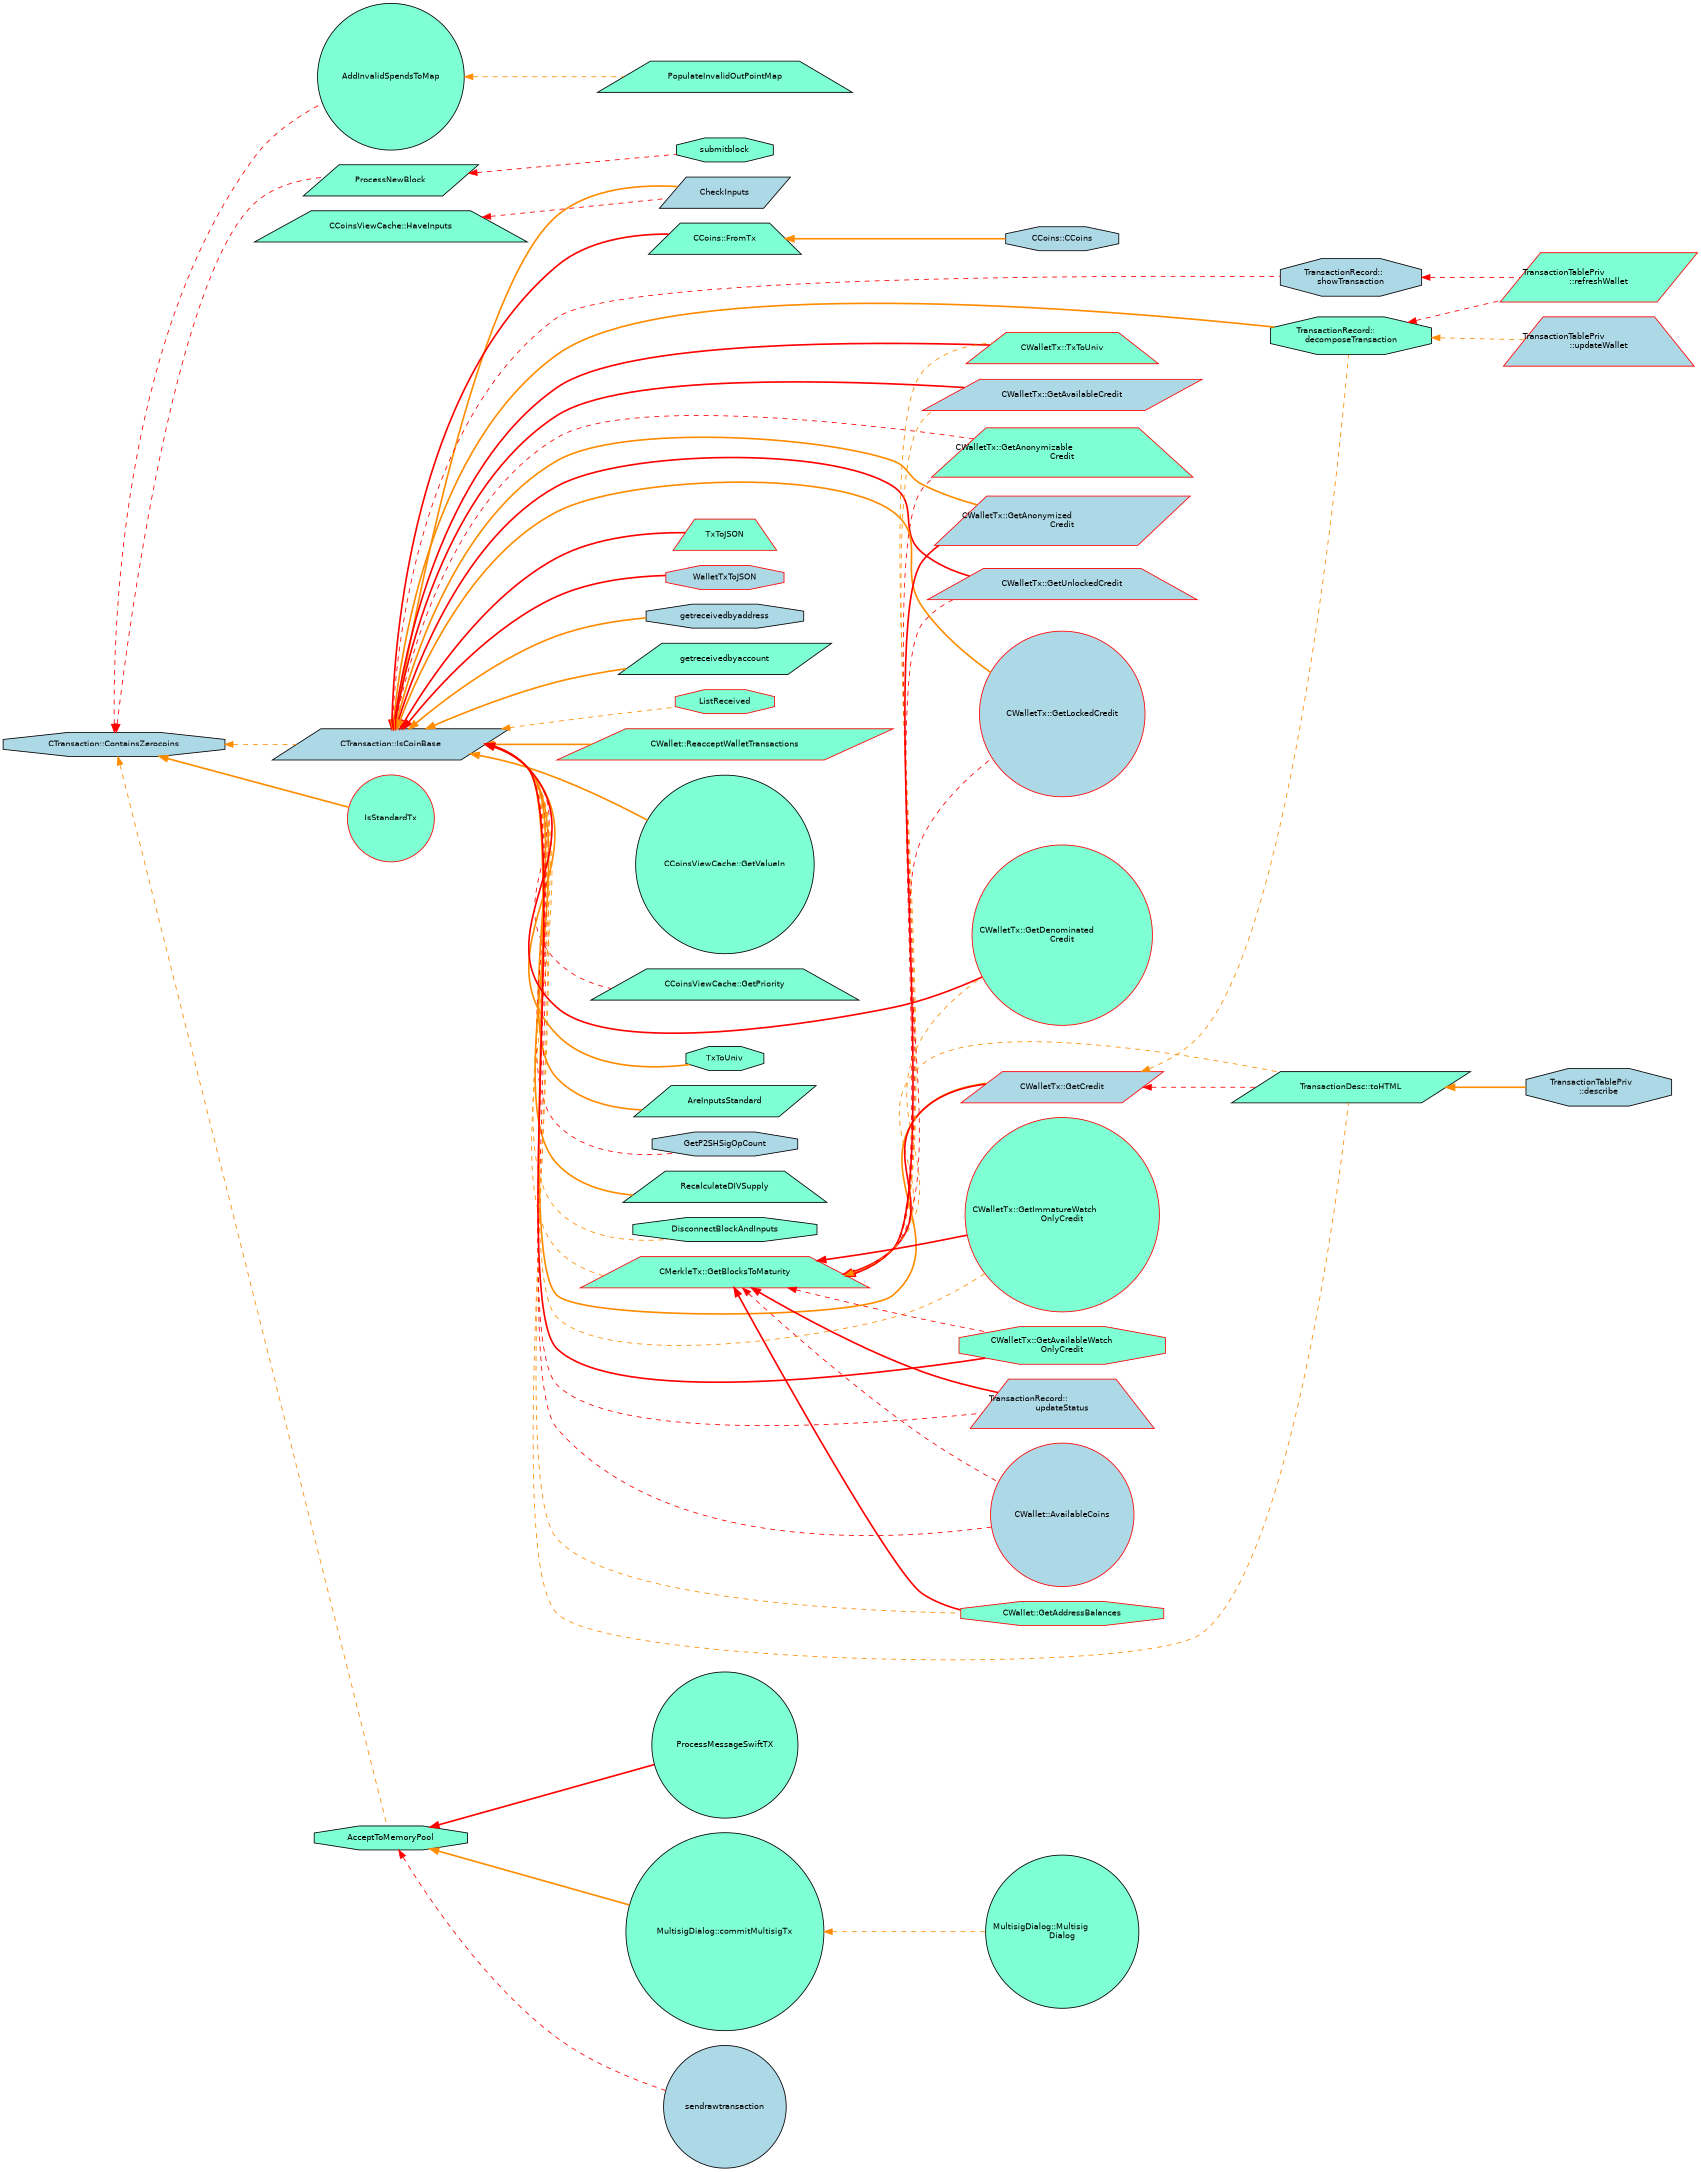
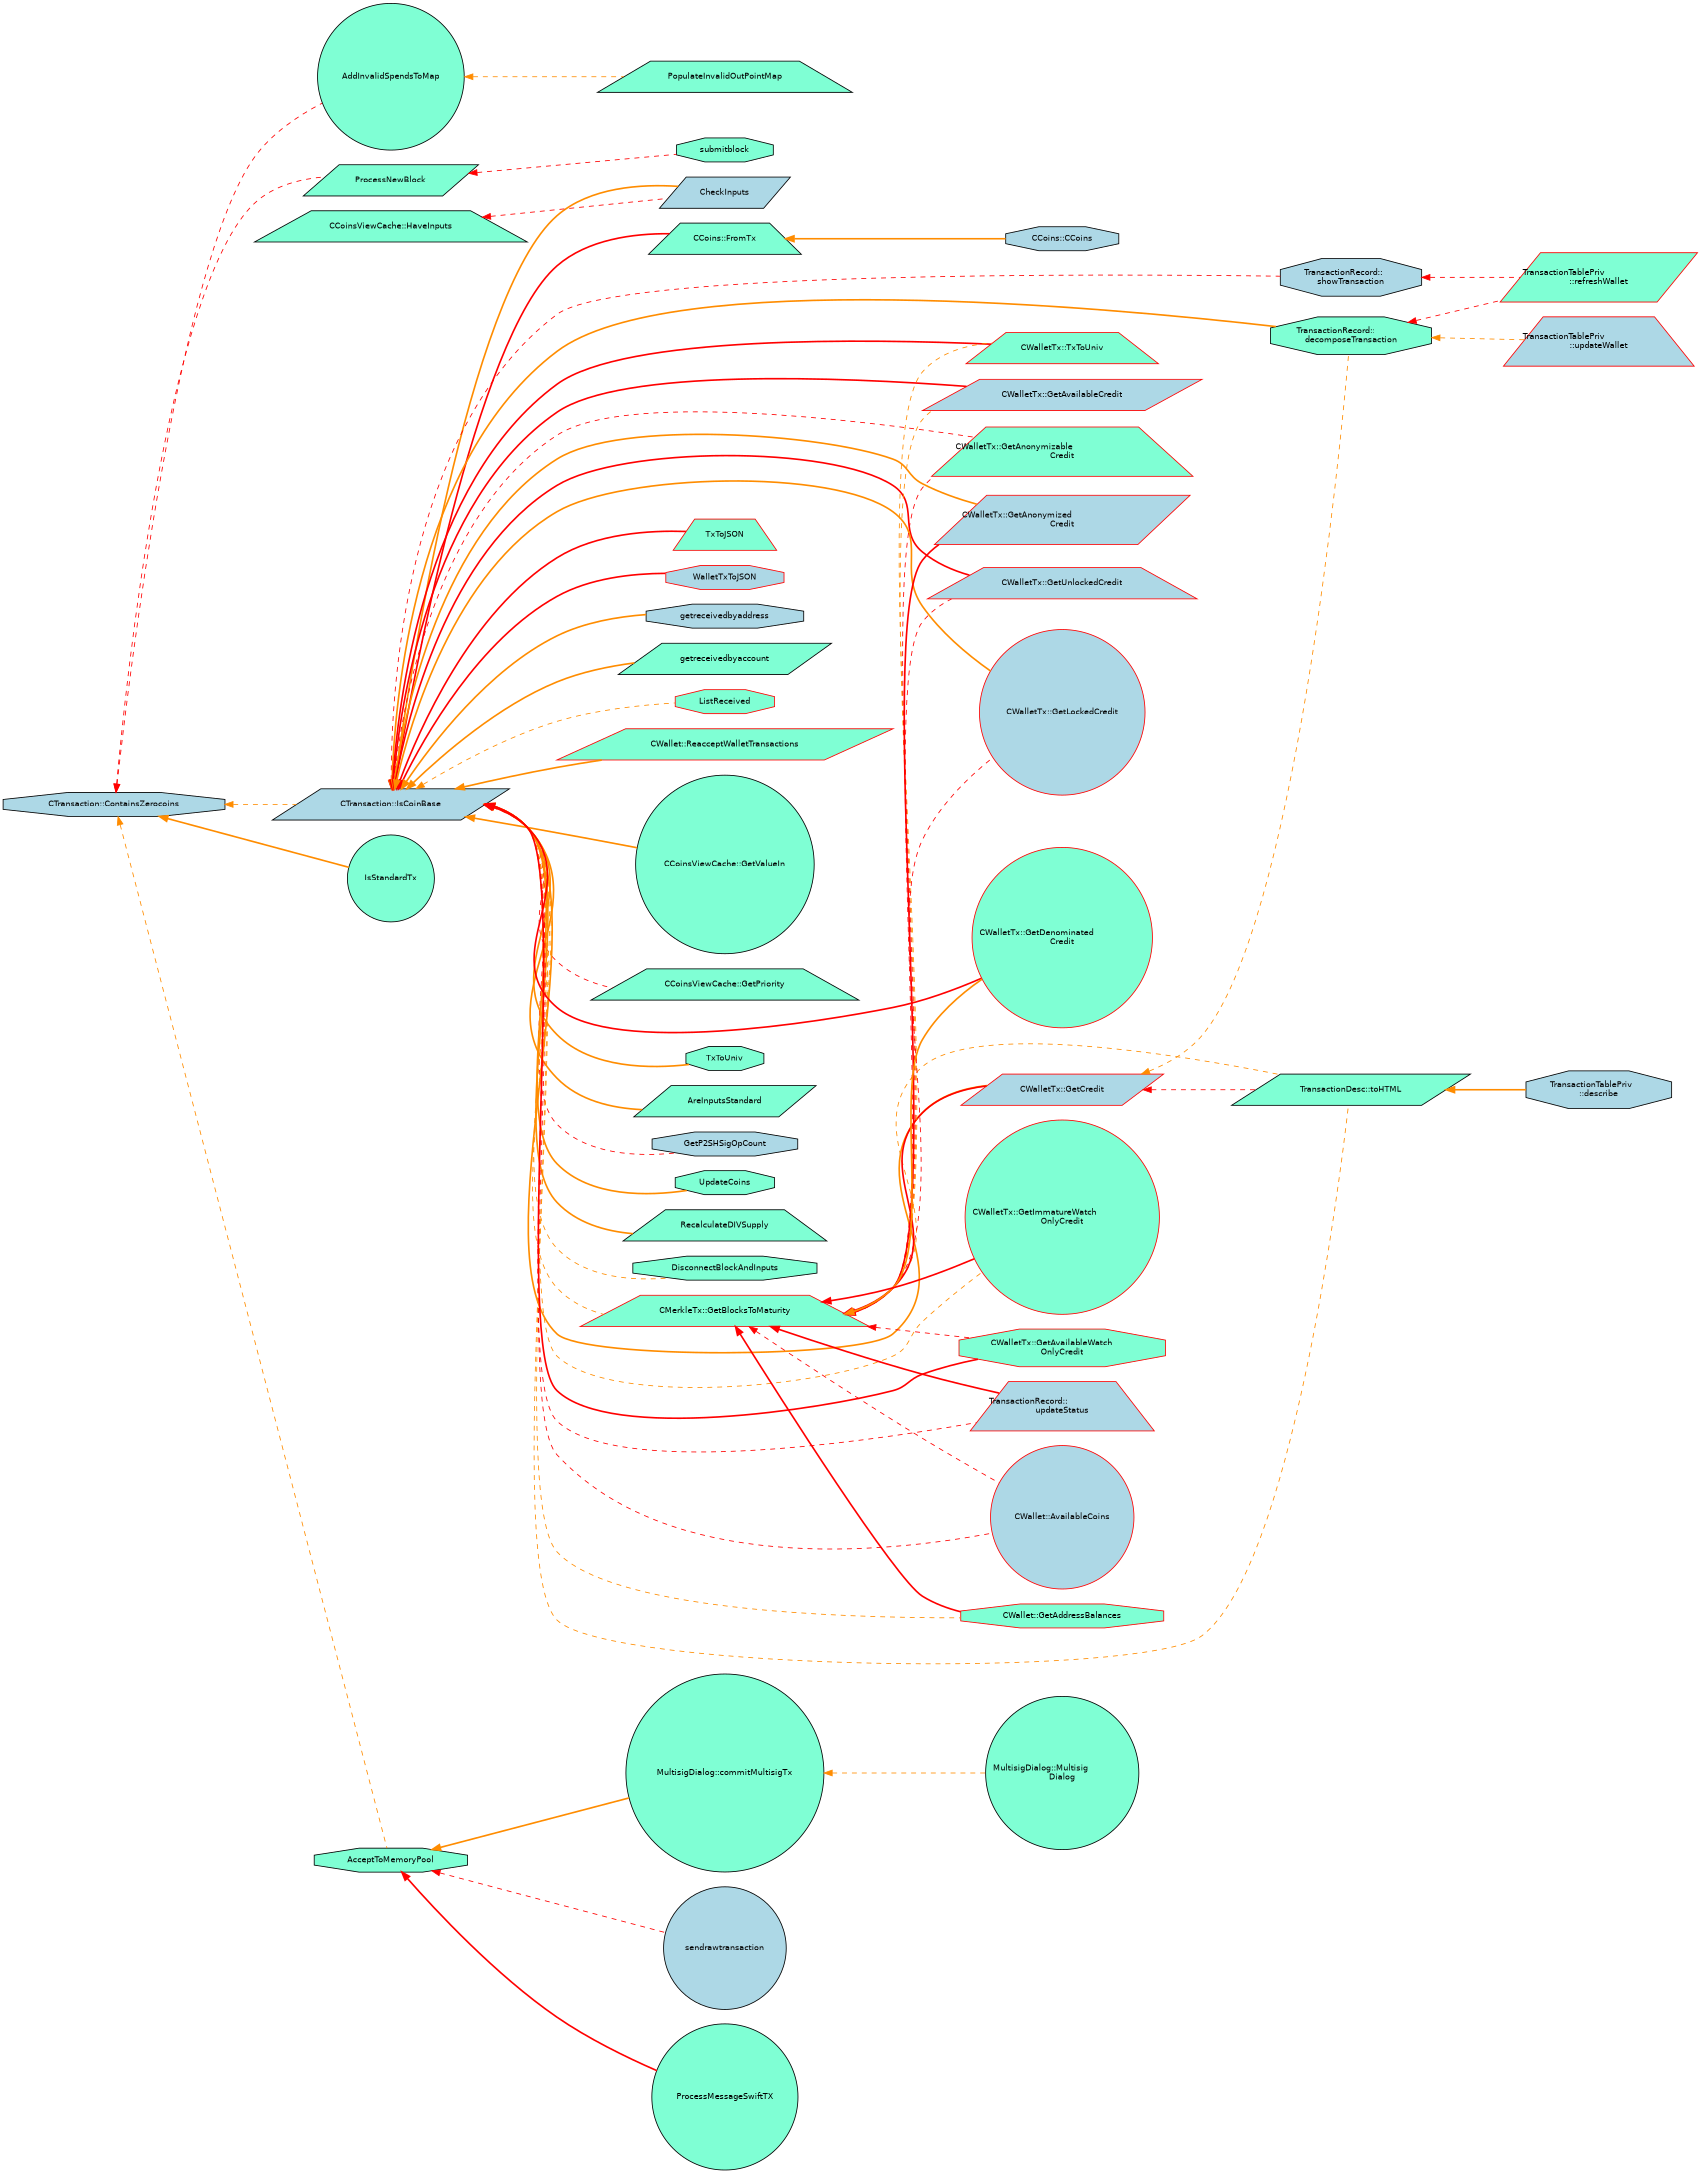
(391, 818) -> (391, 878)
none -> (725, 1183)
(919, 1197) -> (911, 1145)
